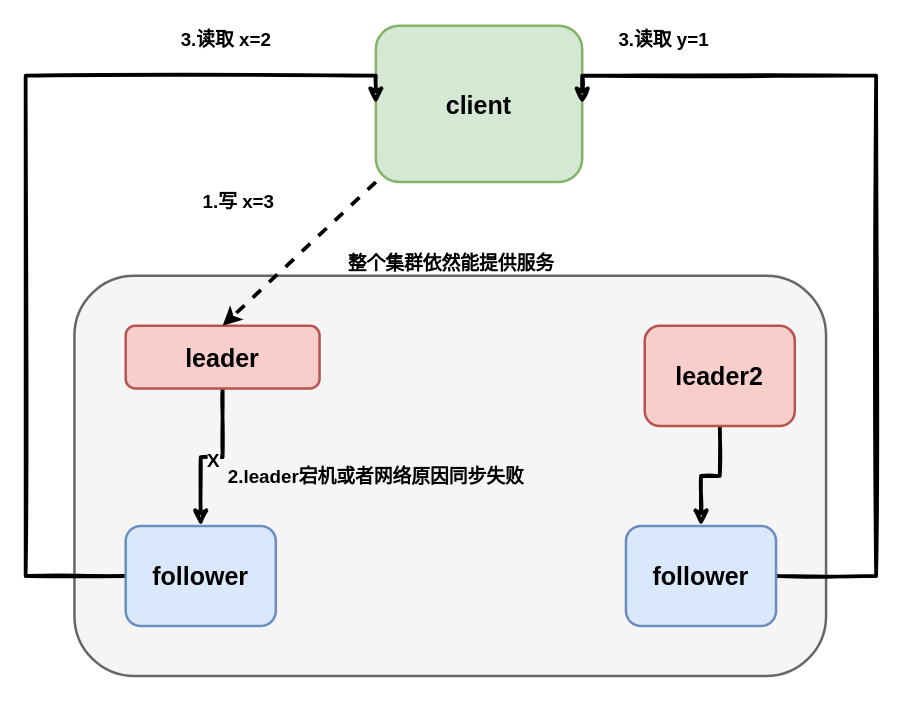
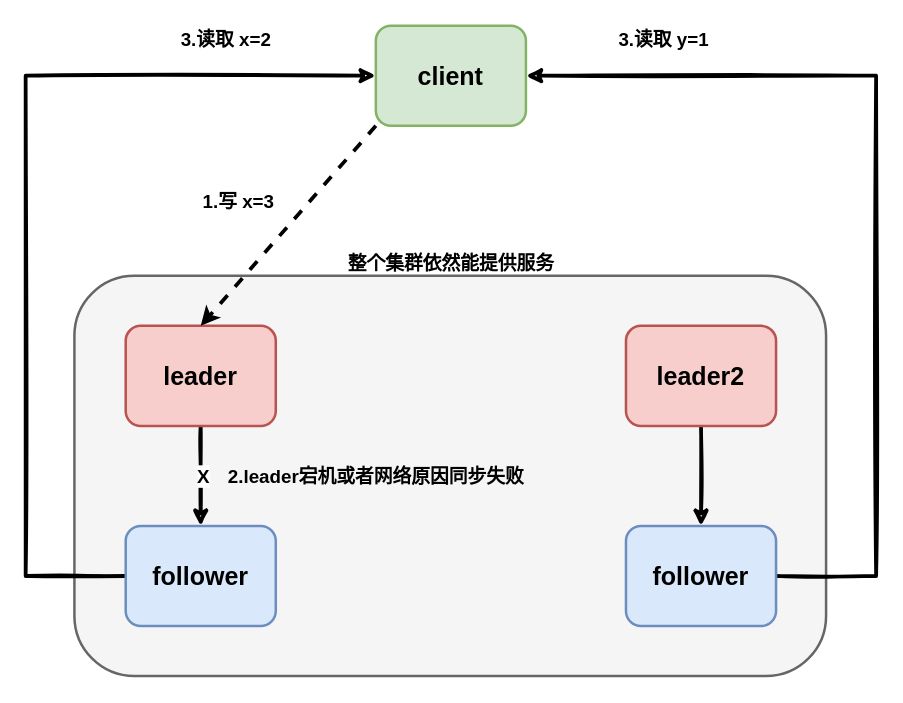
(479, 104) -> (451, 76)
(223, 357) -> (201, 376)
(719, 376) -> (701, 376)
